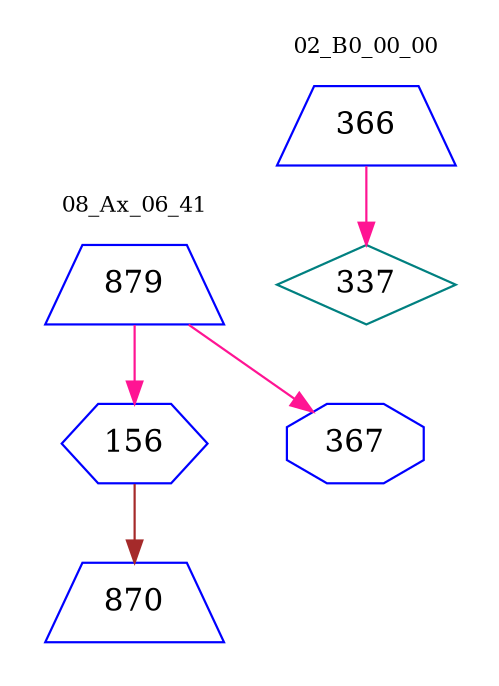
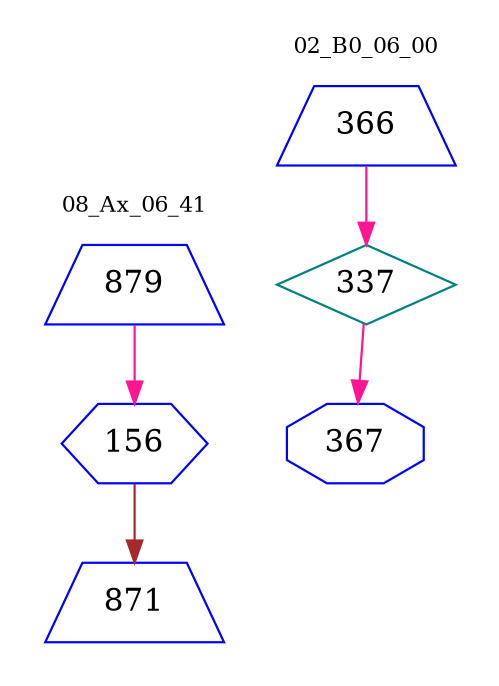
(366, 47) -> (366, 47)
(228, 352) -> (362, 352)
(135, 602) -> (135, 602)
